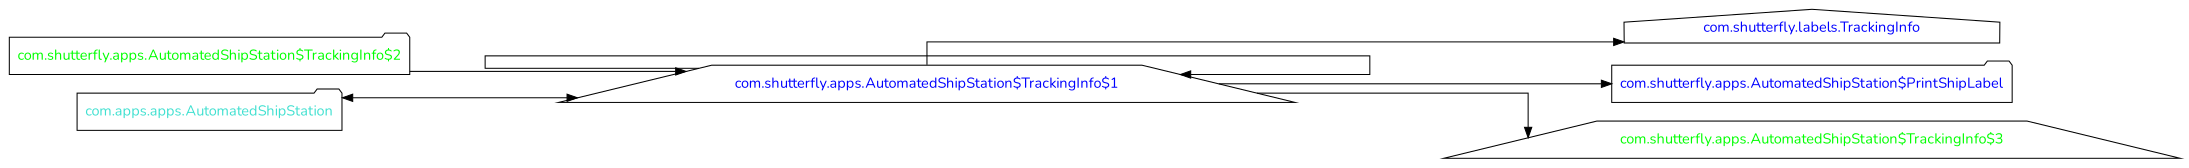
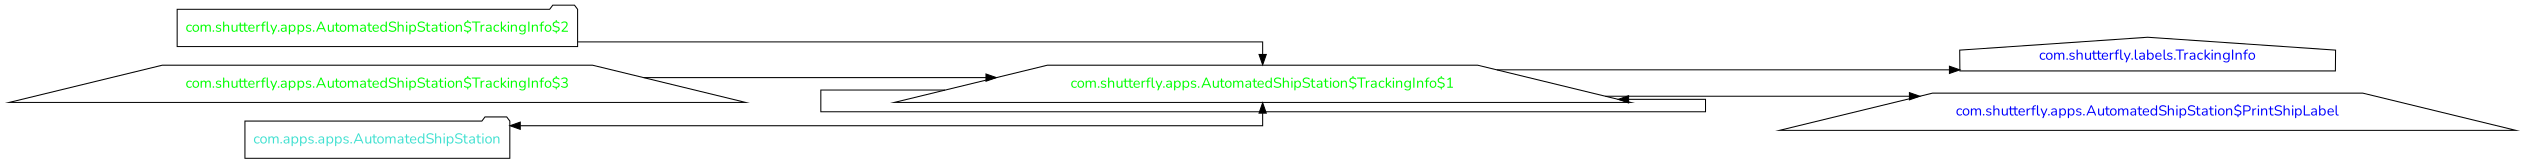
(927, 84) -> (1262, 84)
(1812, 84) -> (2148, 112)
(1410, 93) -> (815, 78)
